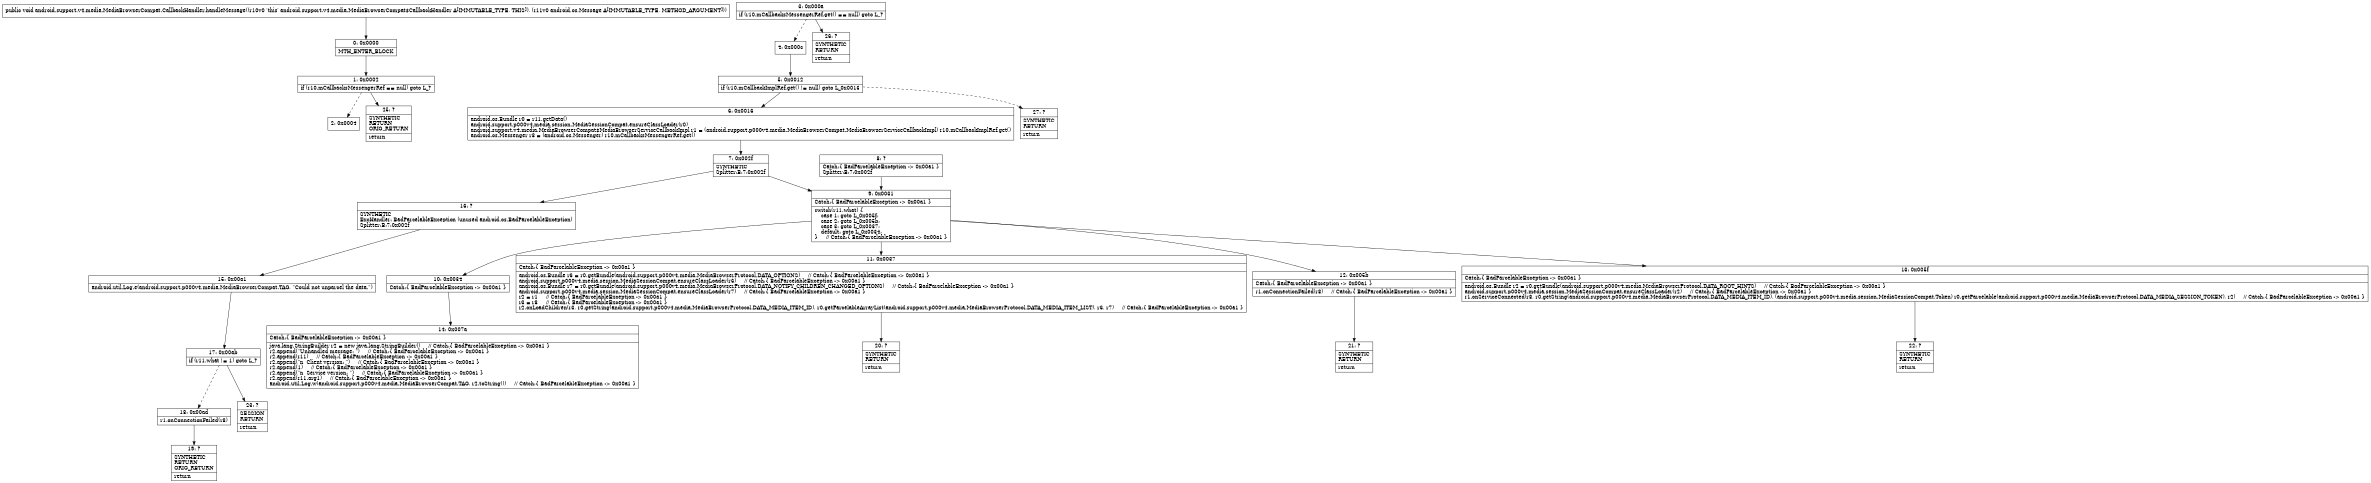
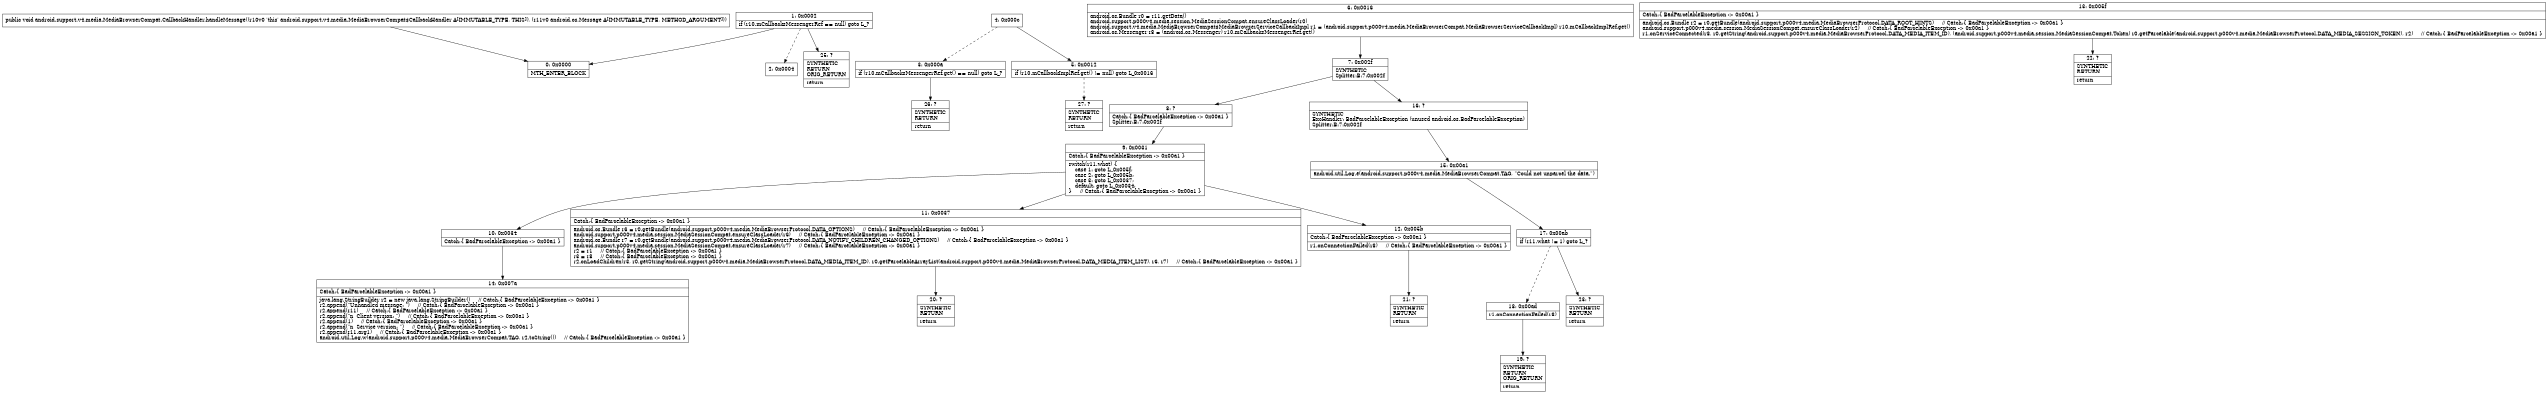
(801, 29) -> (972, 43)
(366, 64) -> (684, 48)
(772, 99) -> none
(788, 183) -> (1276, 90)
(1297, 243) -> none
(252, 414) -> (1585, 308)
